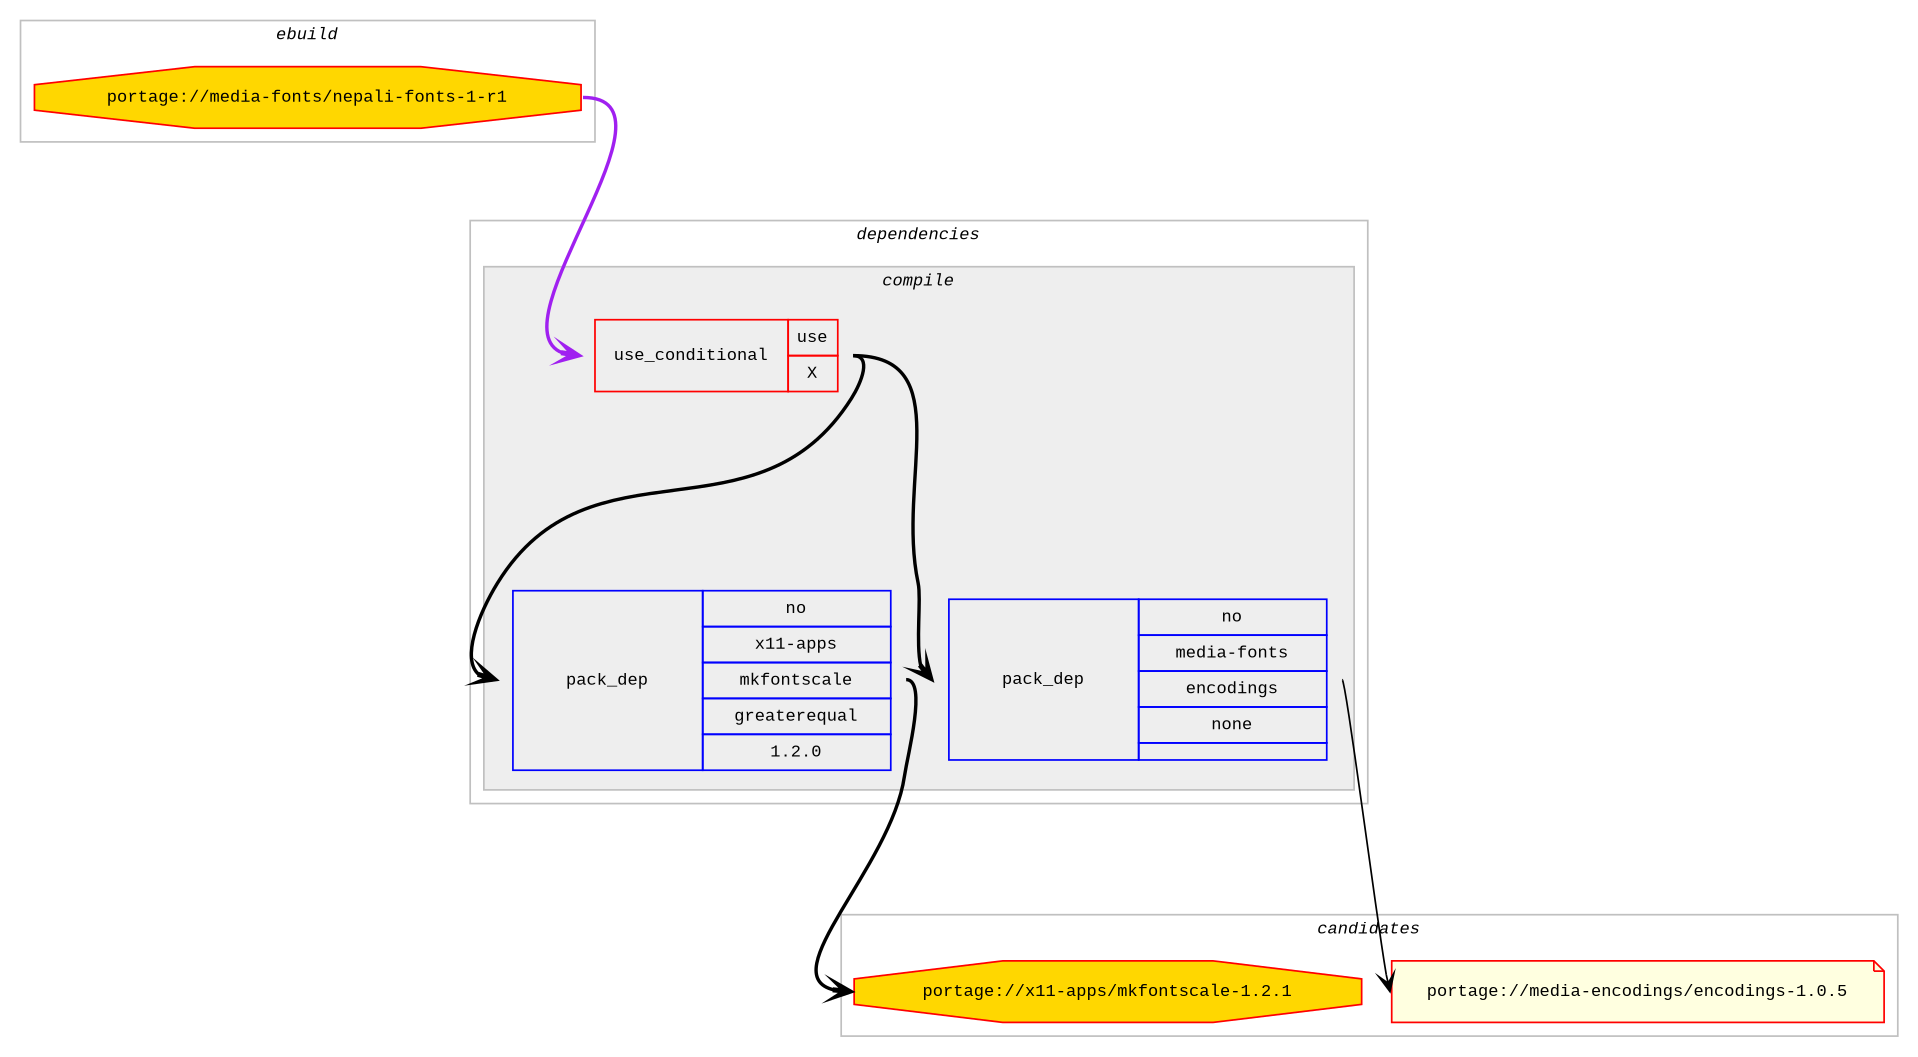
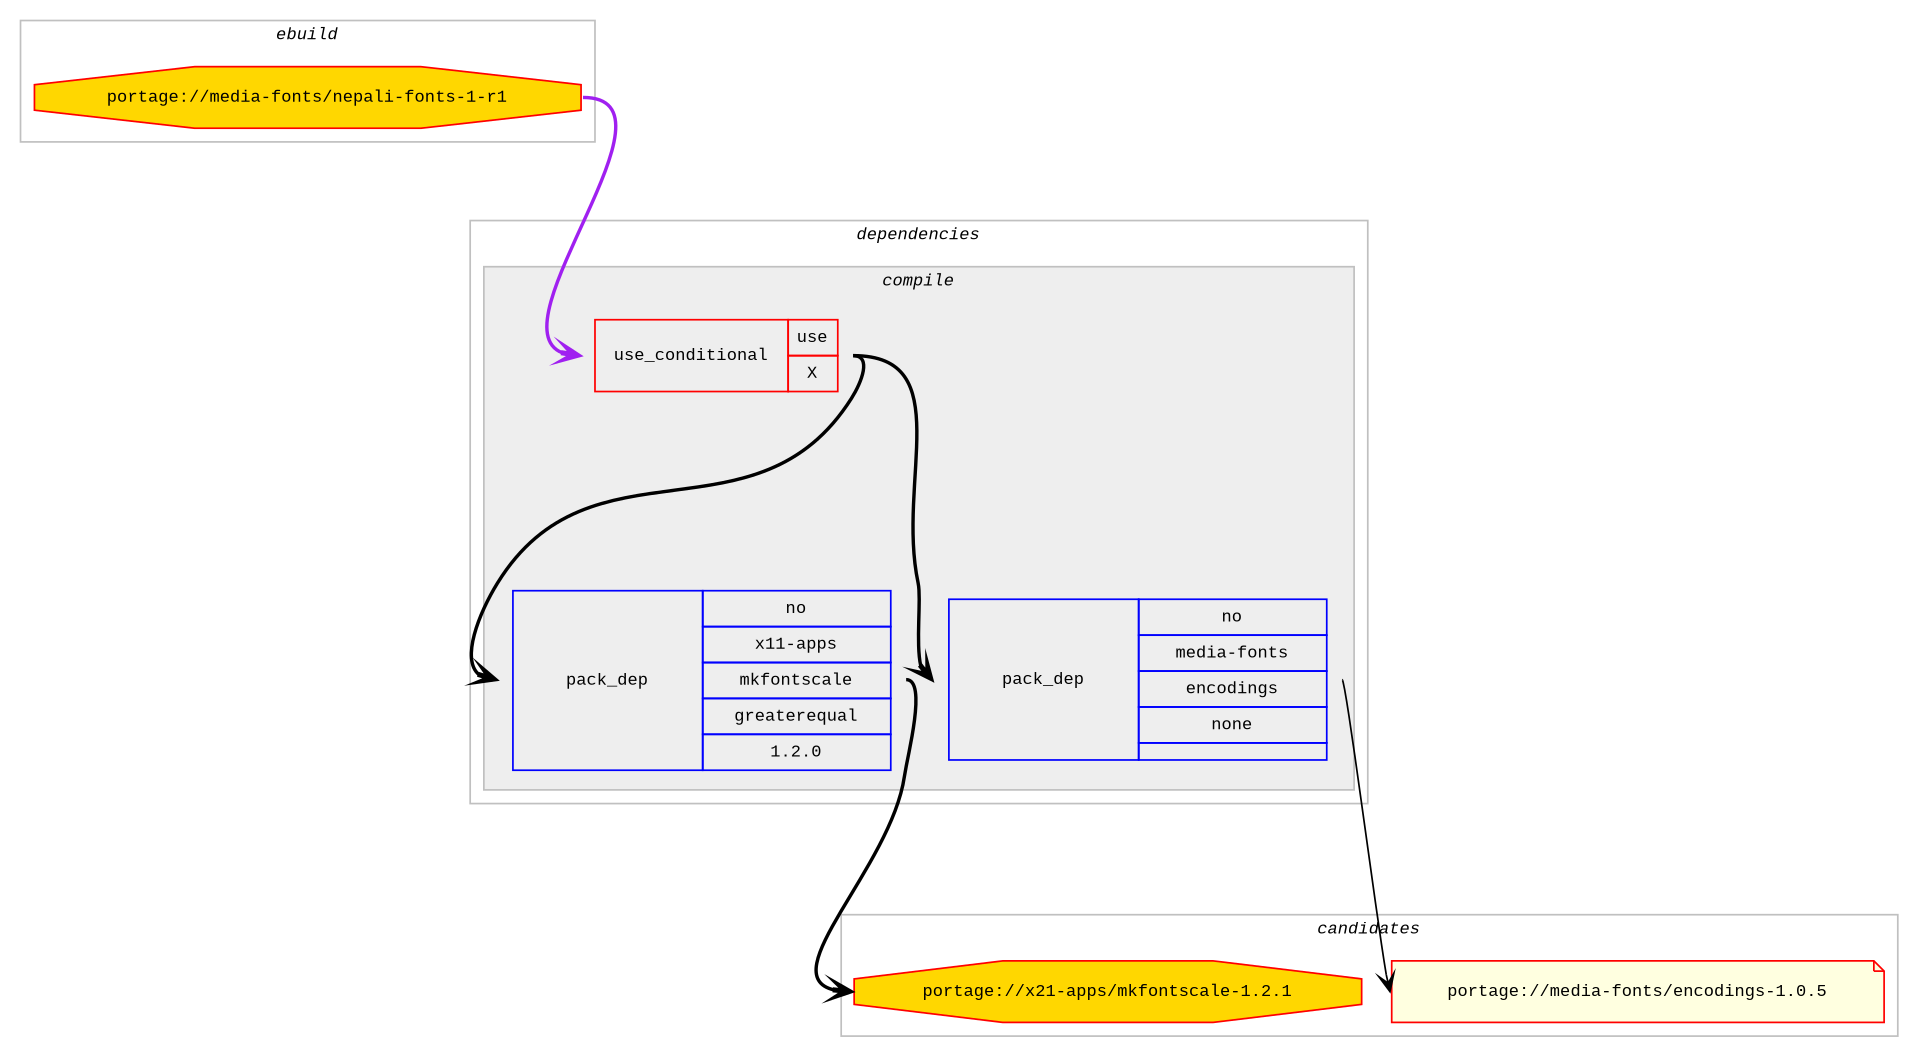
(1108, 992) -> (1108, 992)
(1638, 992) -> (1638, 992)
